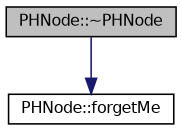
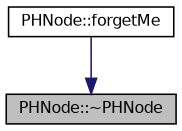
(91, 58) -> (91, 58)
